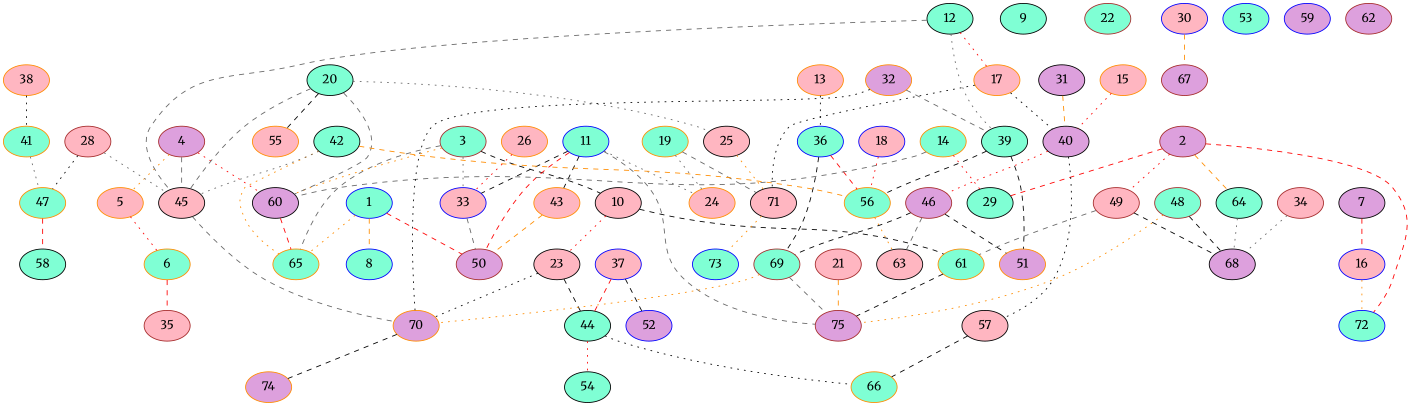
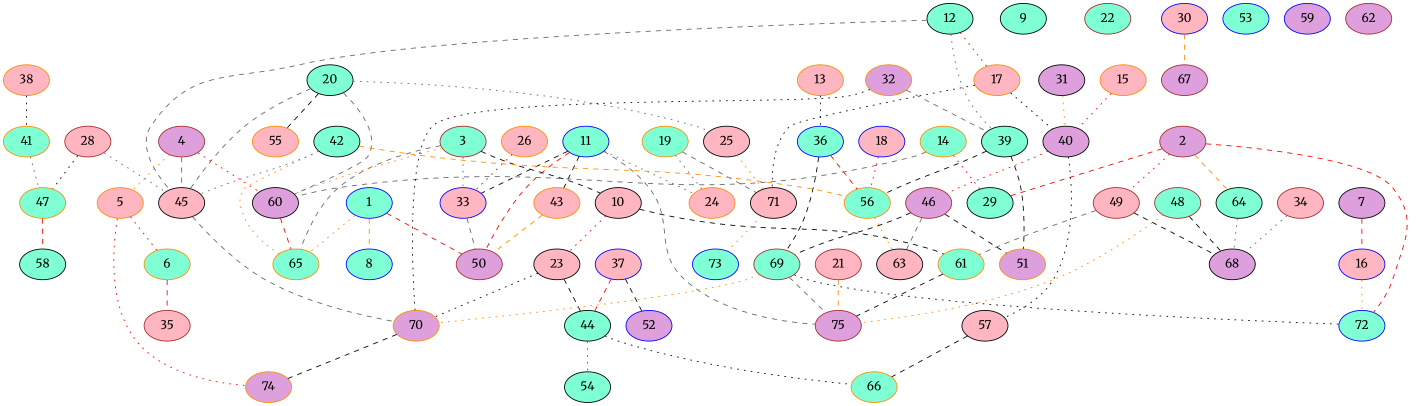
(1064, 111) -> (1064, 111)
none -> (1065, 310)
none -> (135, 338)
